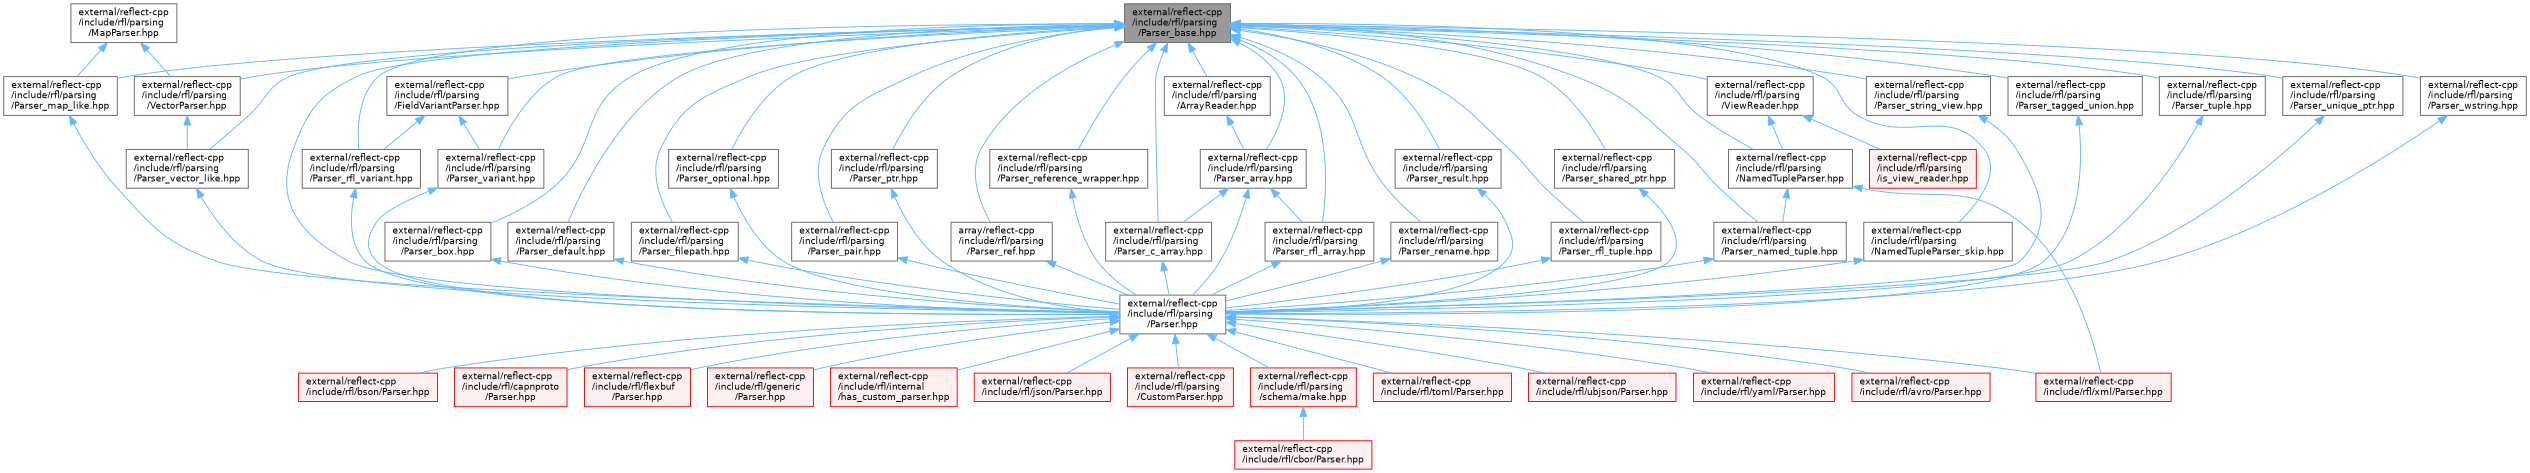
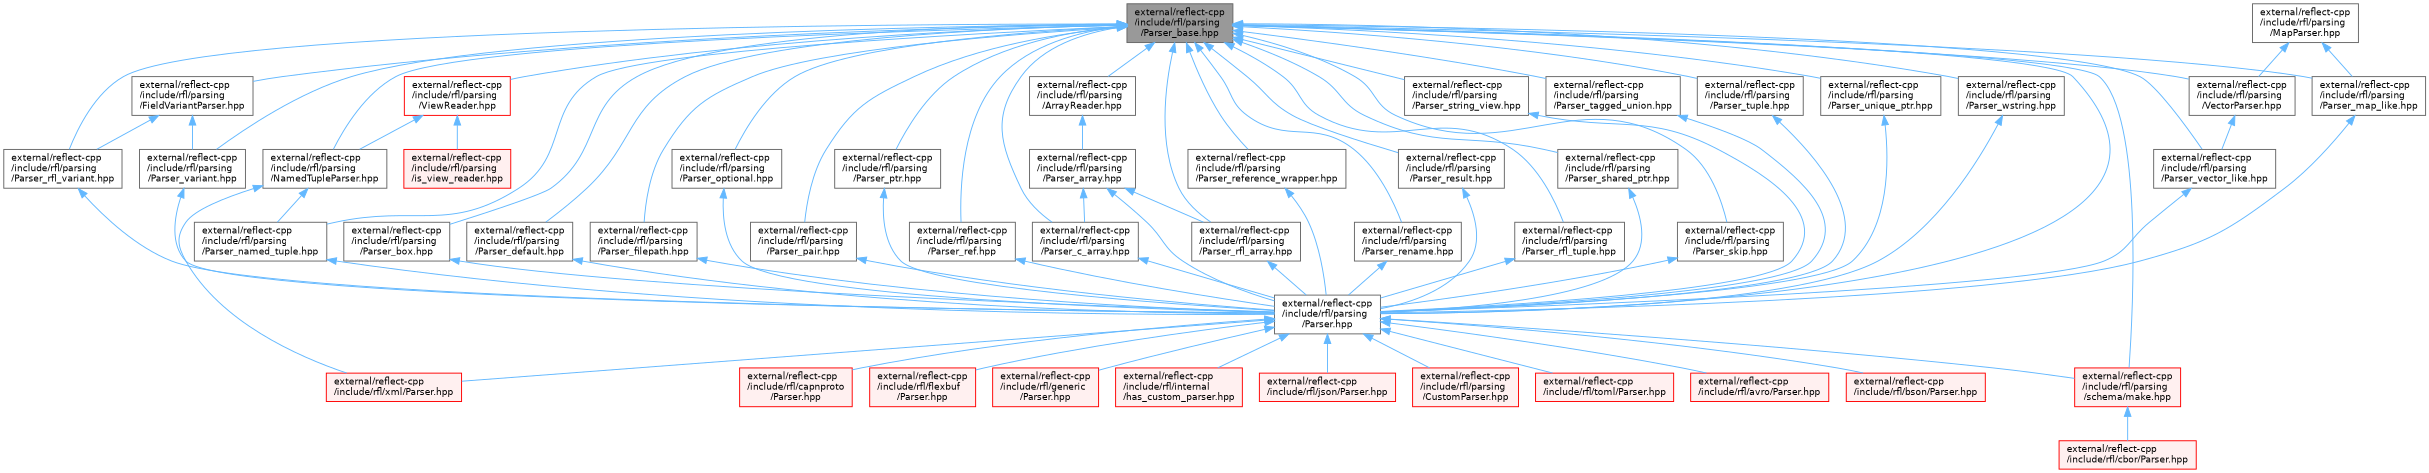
(1283, 88) -> (2079, 71)
(1760, 96) -> (457, 96)
(1002, 242) -> (962, 242)
(1938, 242) -> (1730, 242)
(1602, 387) -> none
(1764, 387) -> none
